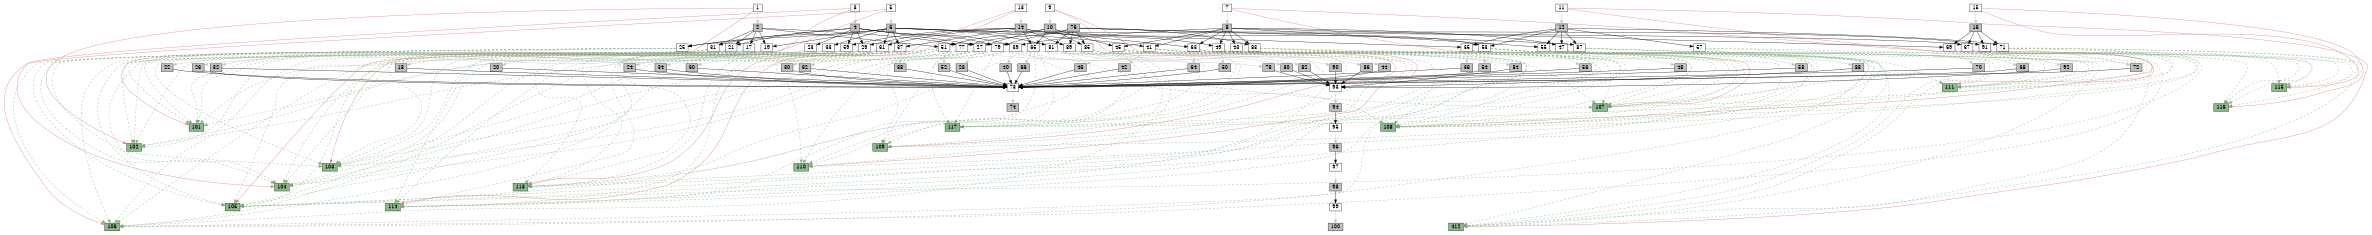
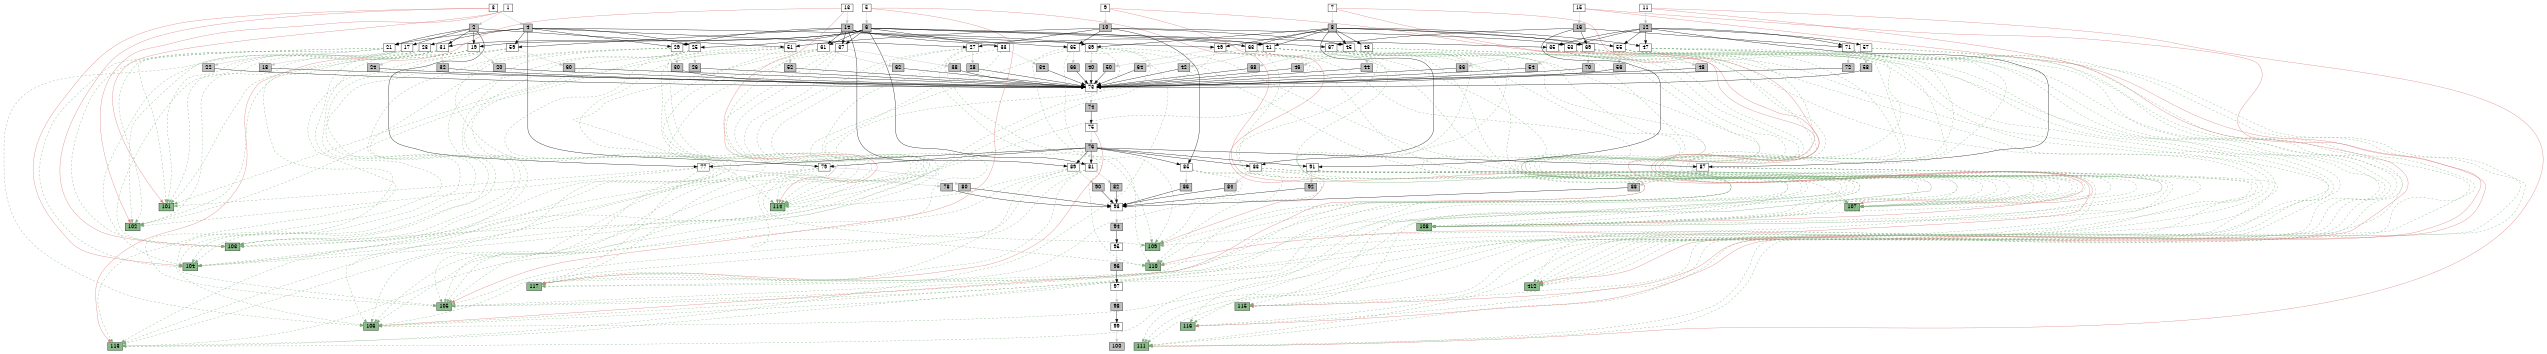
none -> (1091, 127)
